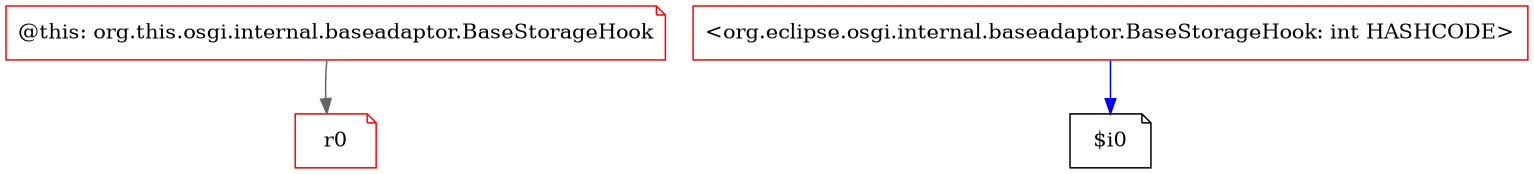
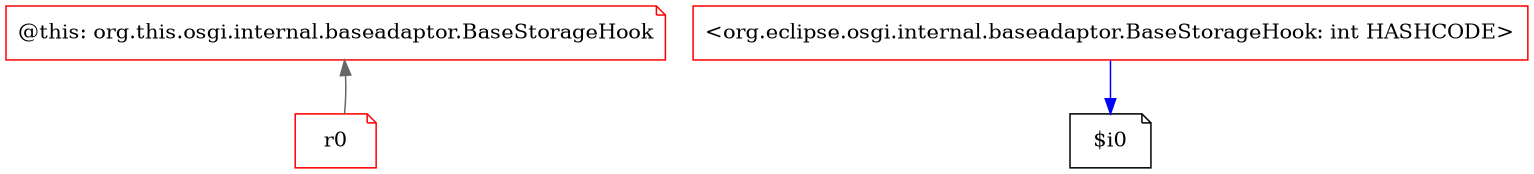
(326, 80) -> (346, 95)
